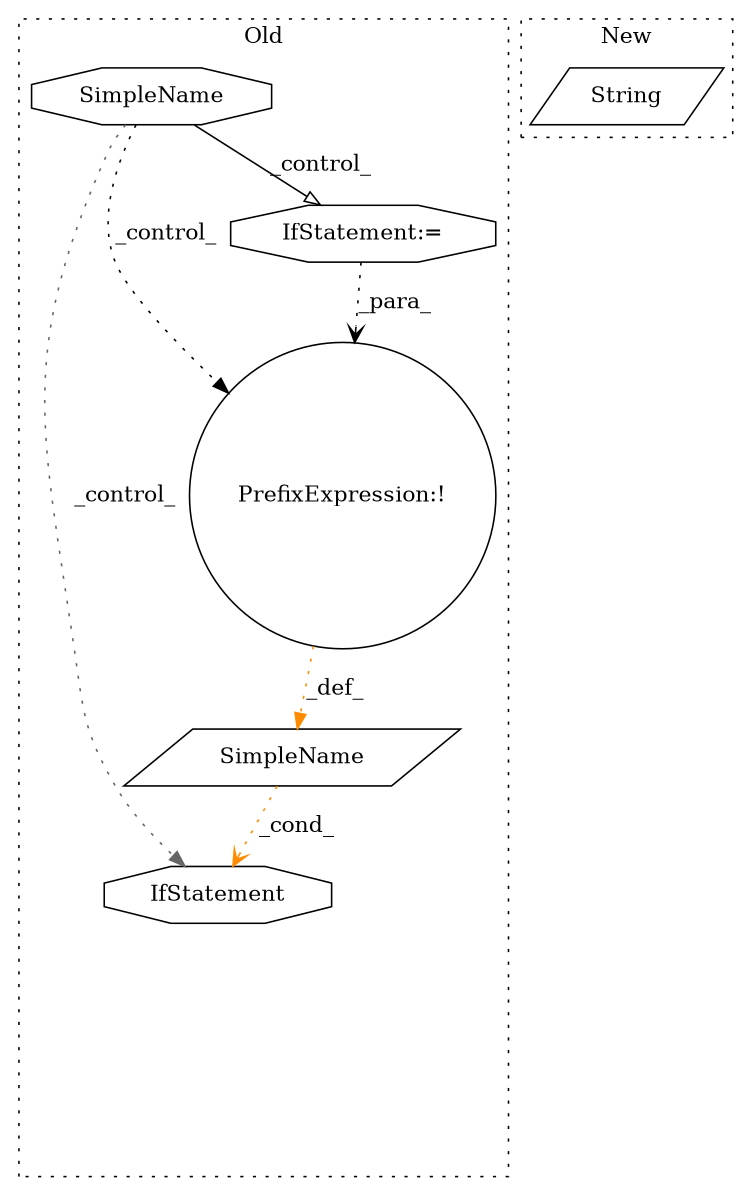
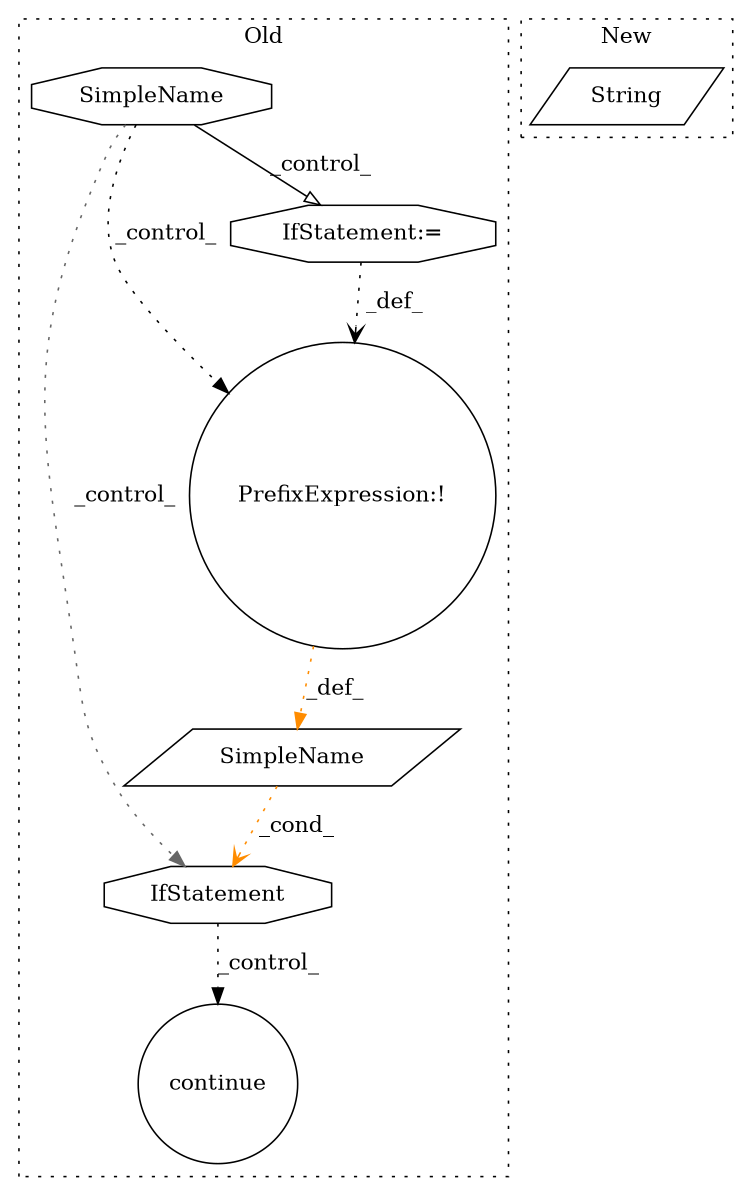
(395, 302) -> (395, 302)
none -> (218, 1084)
